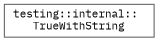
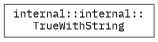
(79, 21) -> (79, 21)
